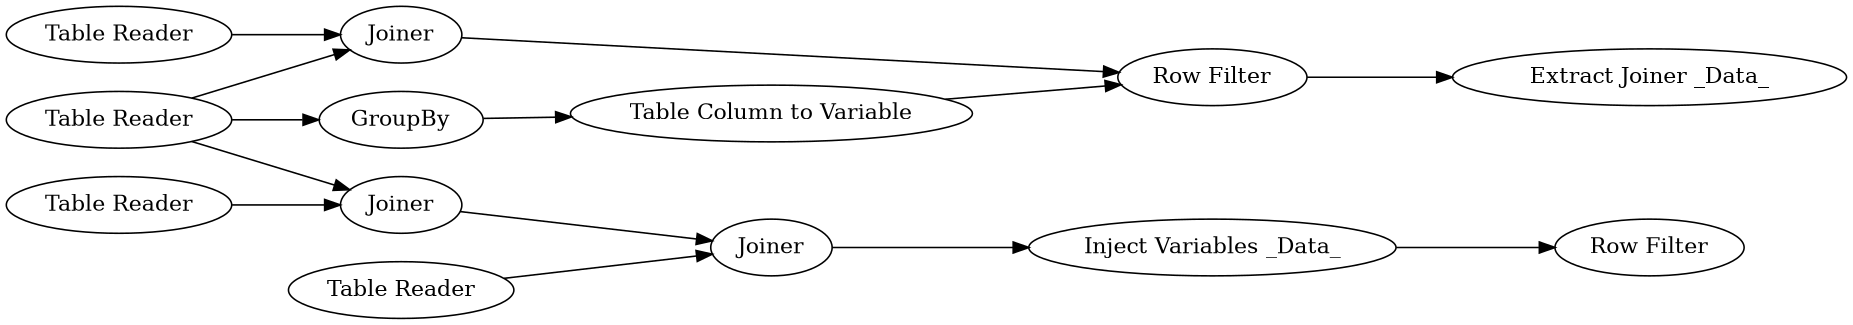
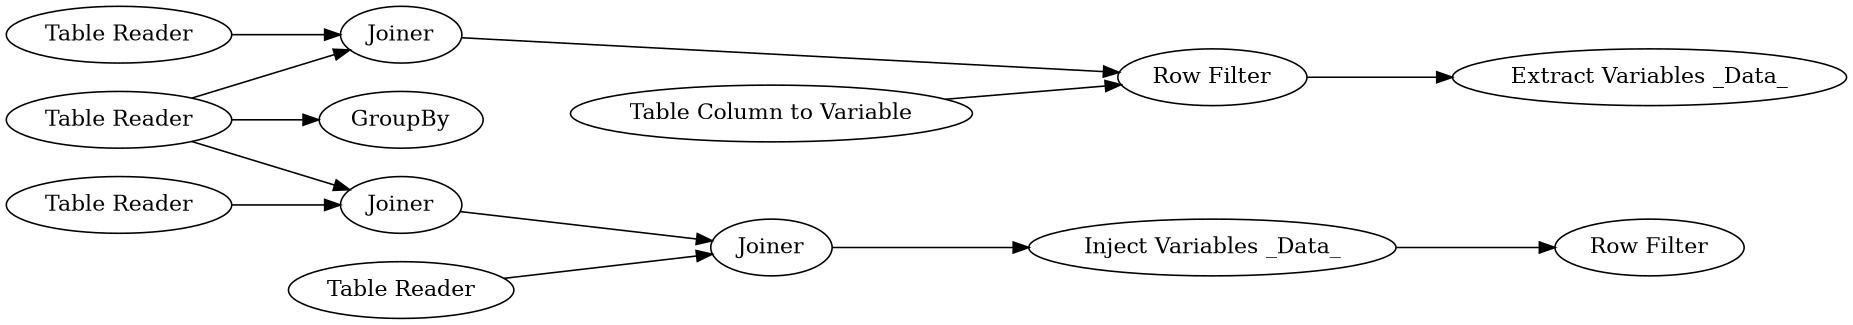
(1650, 77) -> (1650, 77)
(519, 118) -> none
